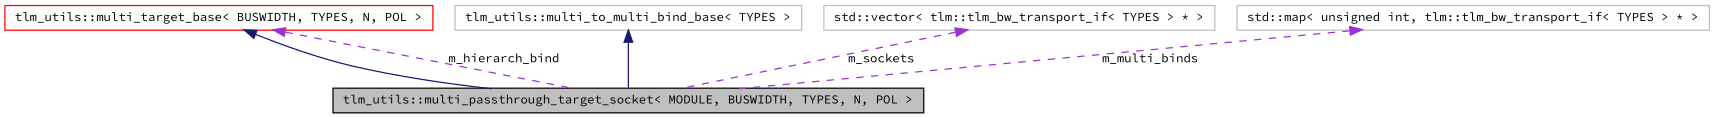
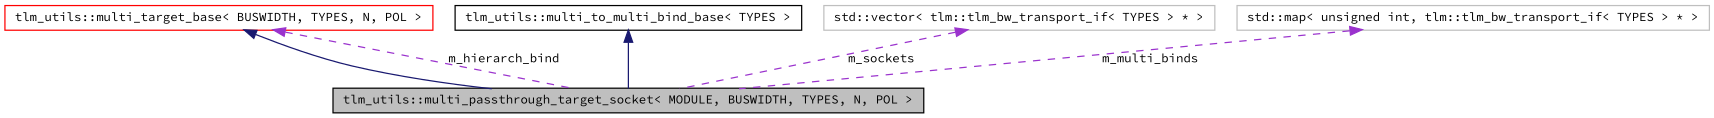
(628, 18) -> (628, 18)
